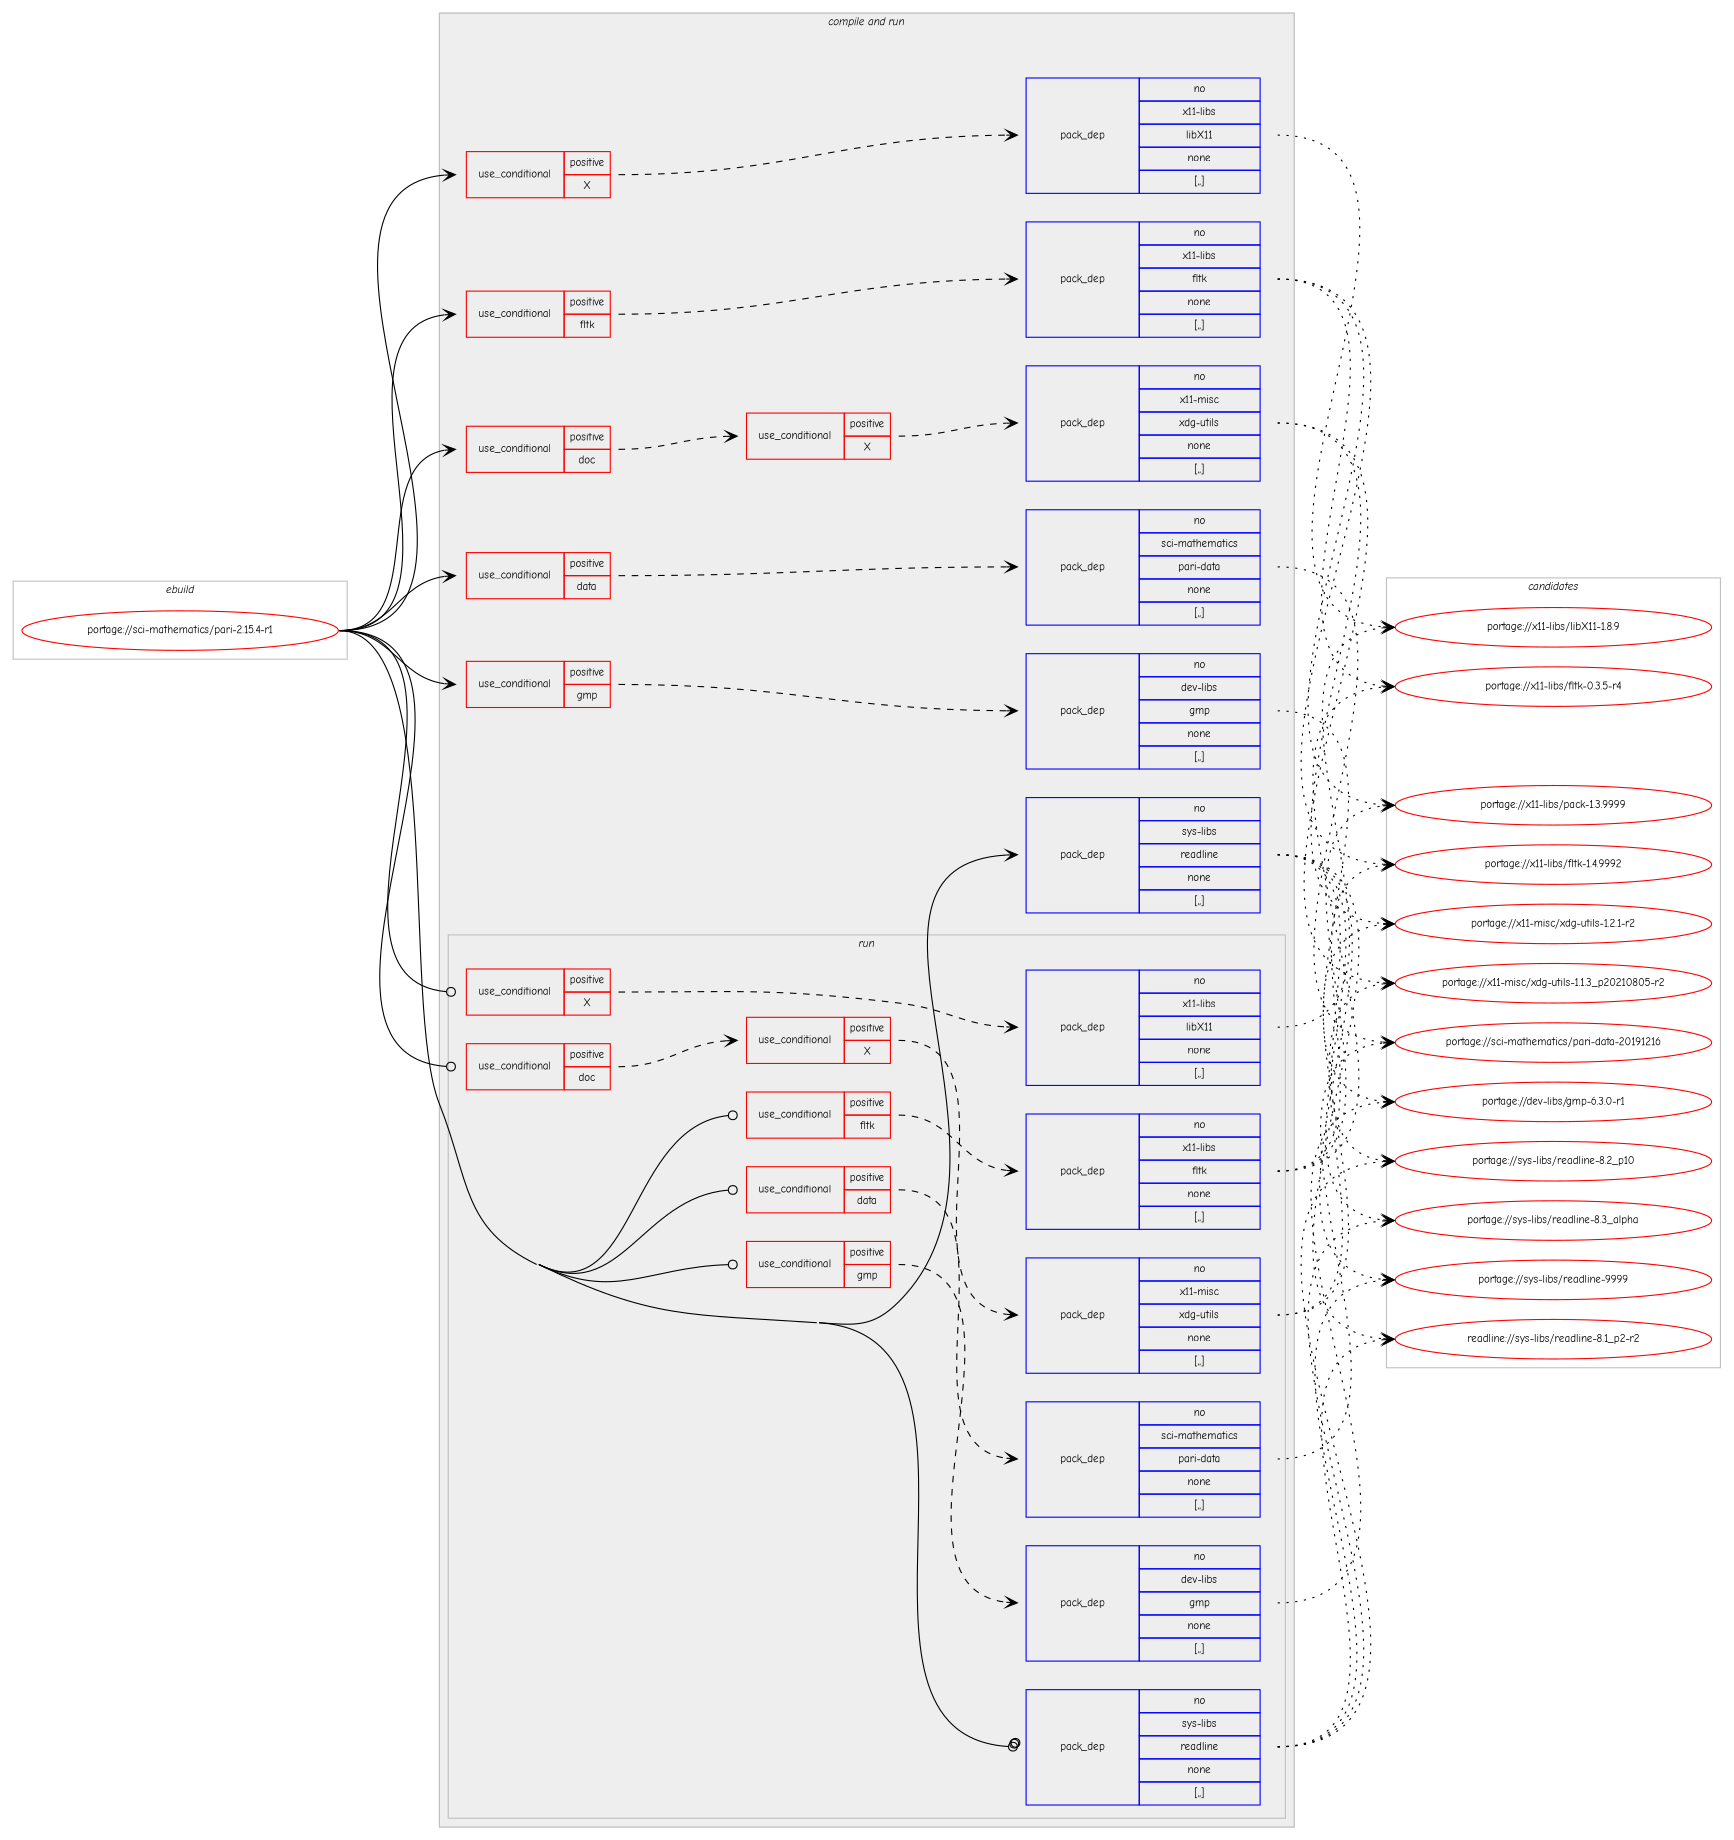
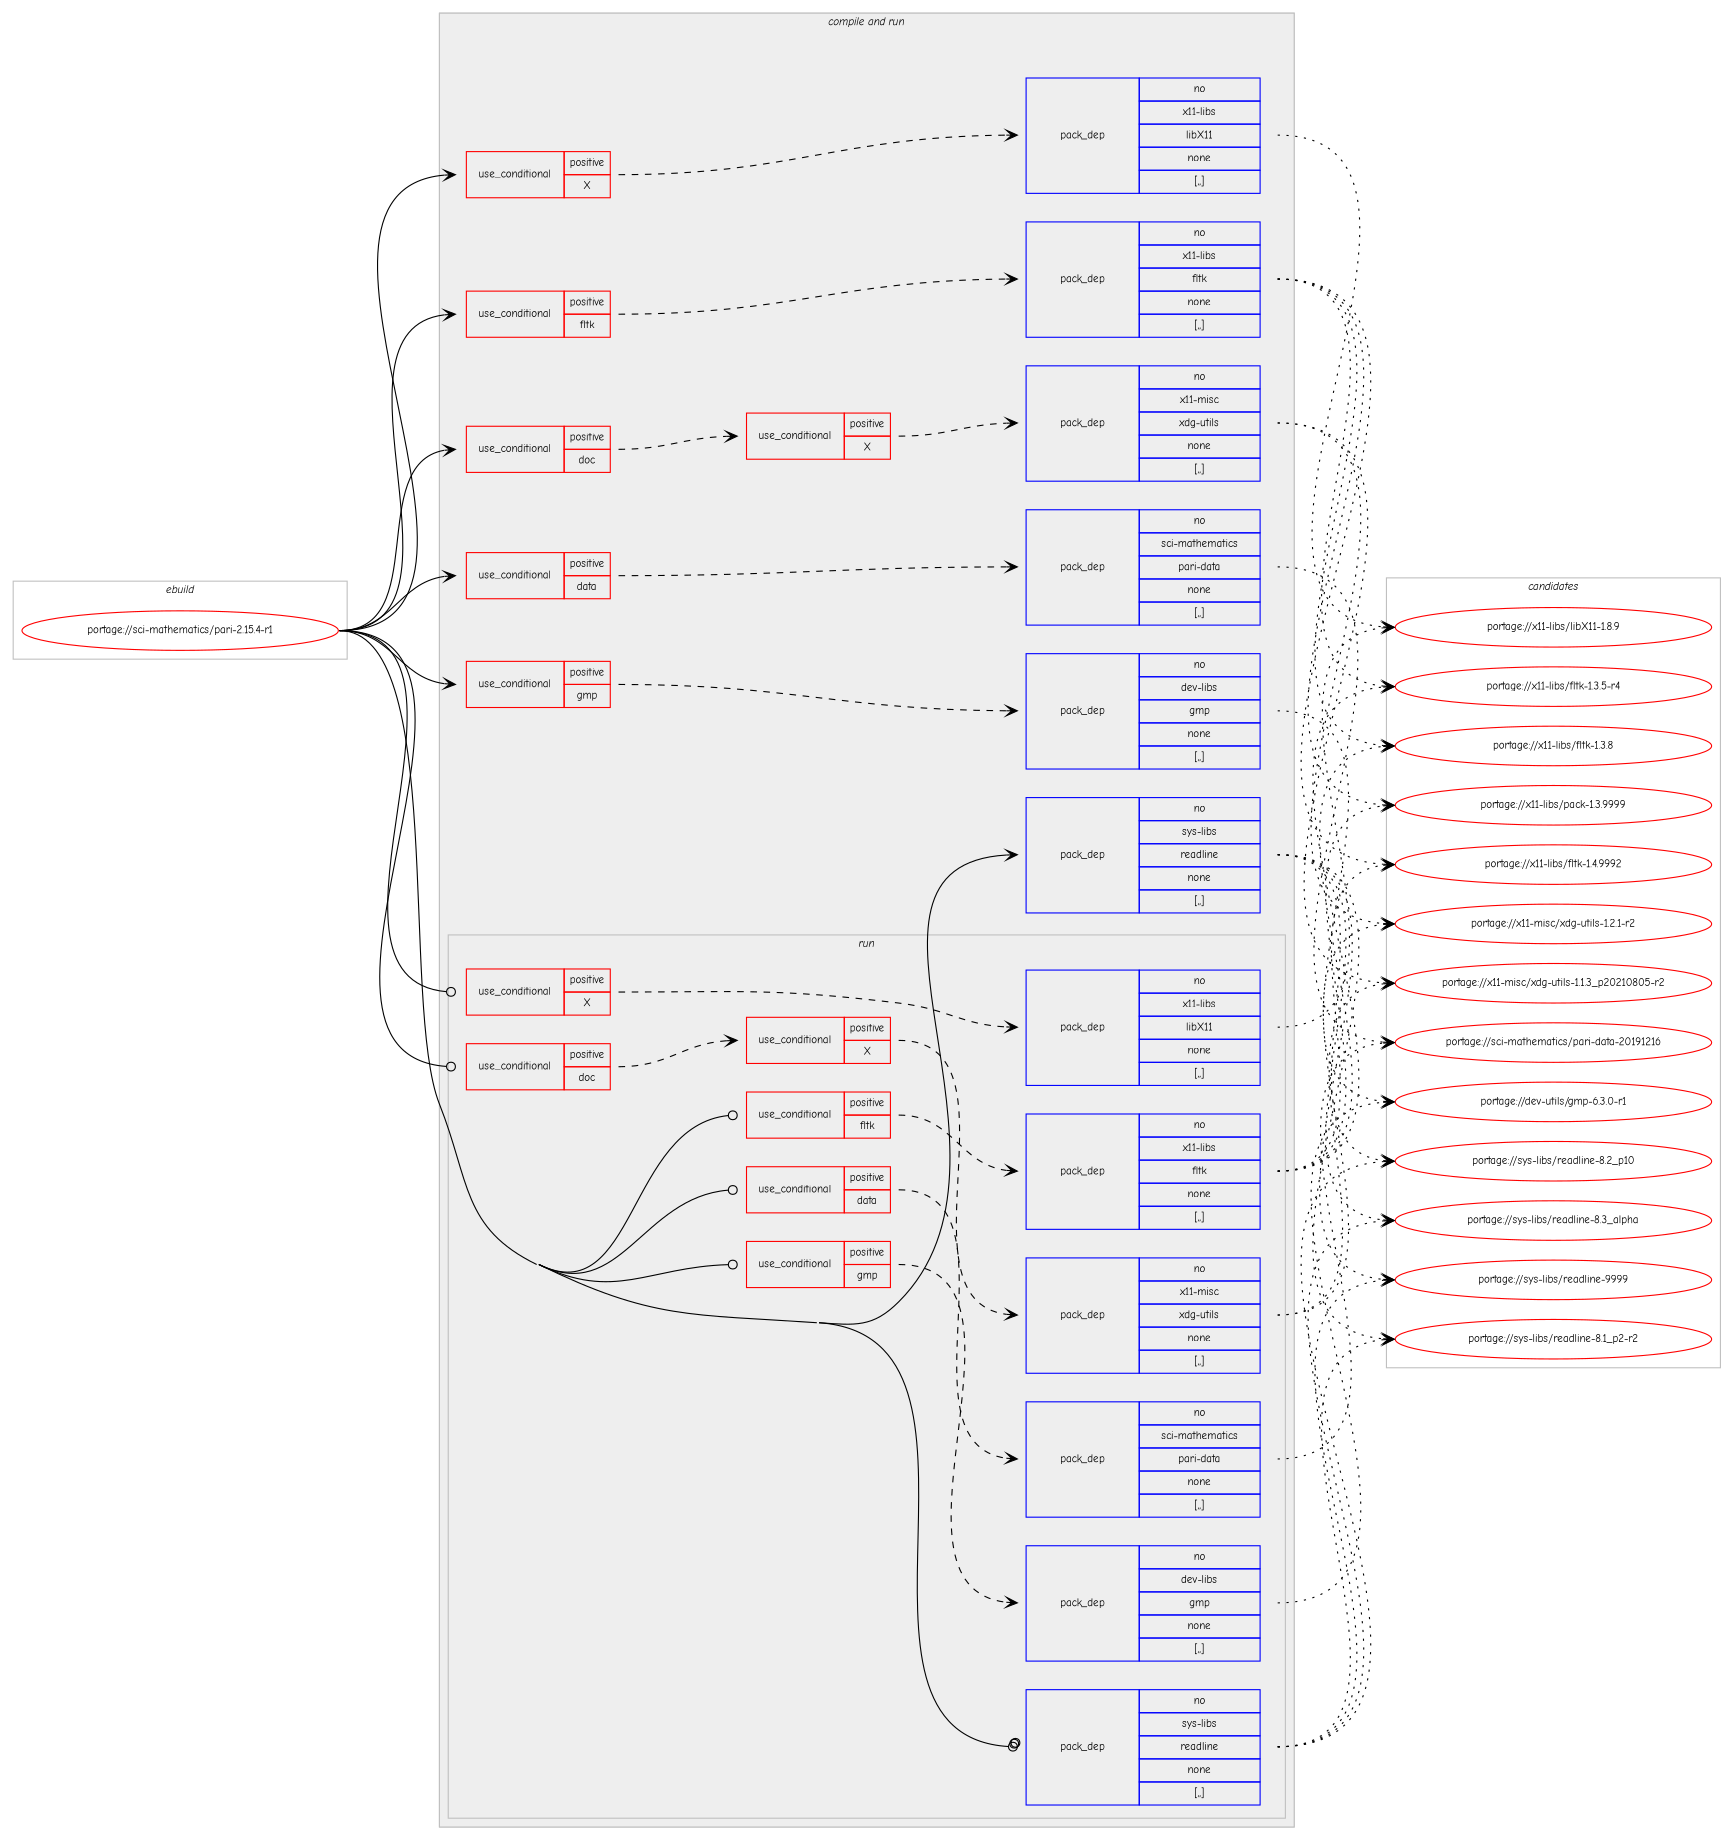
(1553, 687) -> (1553, 687)
none -> (1553, 746)
(1553, 1102) -> (1553, 1102)
(1553, 1339) -> (1553, 1339)
